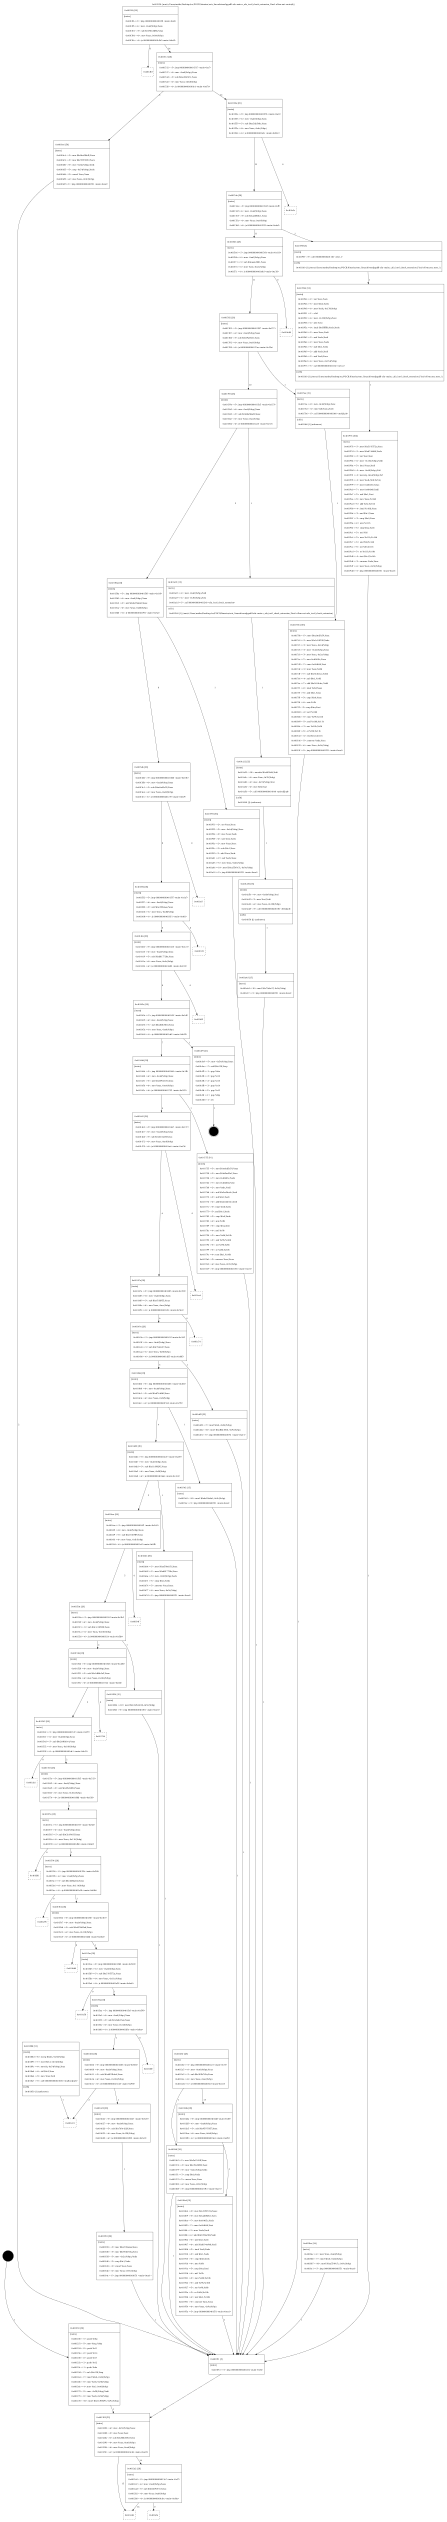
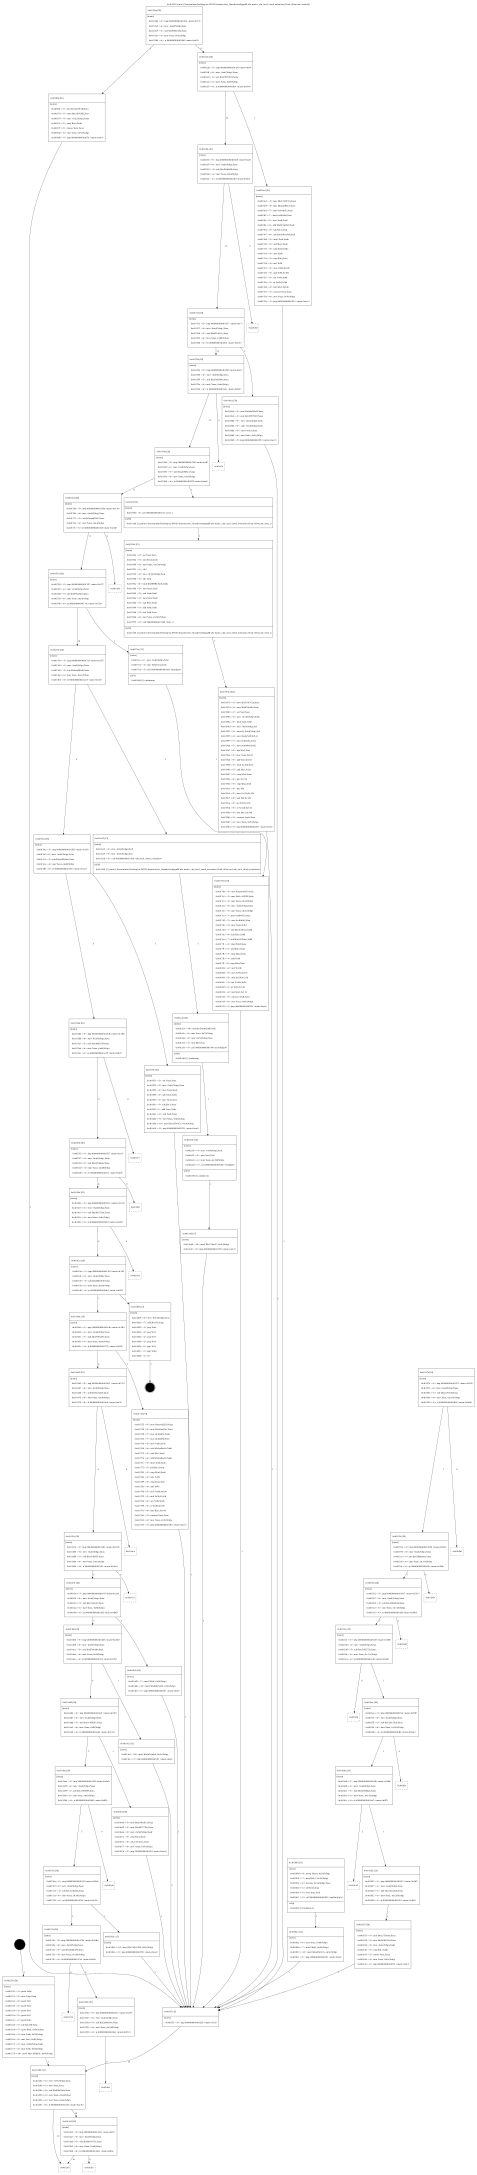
none -> (225, 117)
(69, 1783) -> none
(64, 2107) -> (316, 1919)
